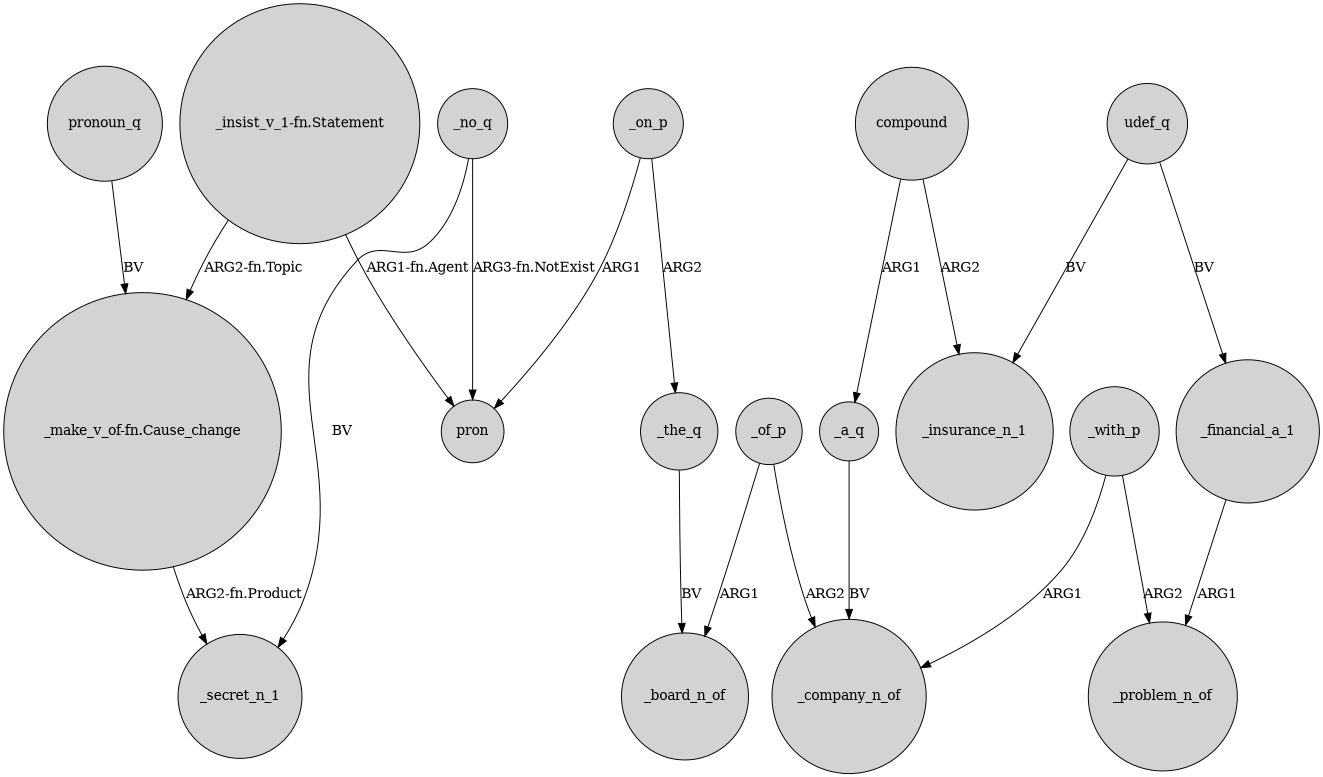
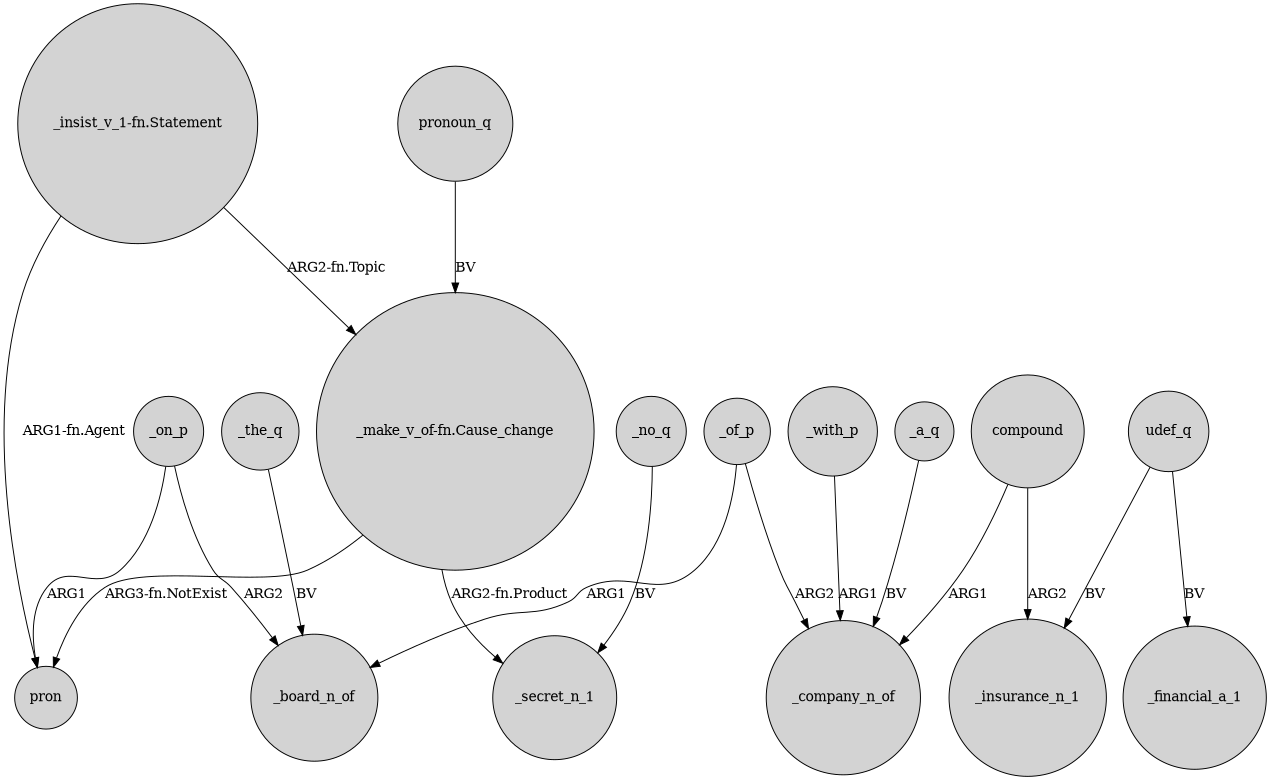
(663, 271) -> (208, 561)
(473, 274) -> (195, 576)
(879, 286) -> (965, 567)
(1163, 696) -> none
